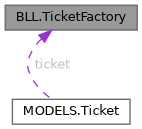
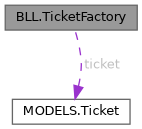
(29, 71) -> (81, 58)
